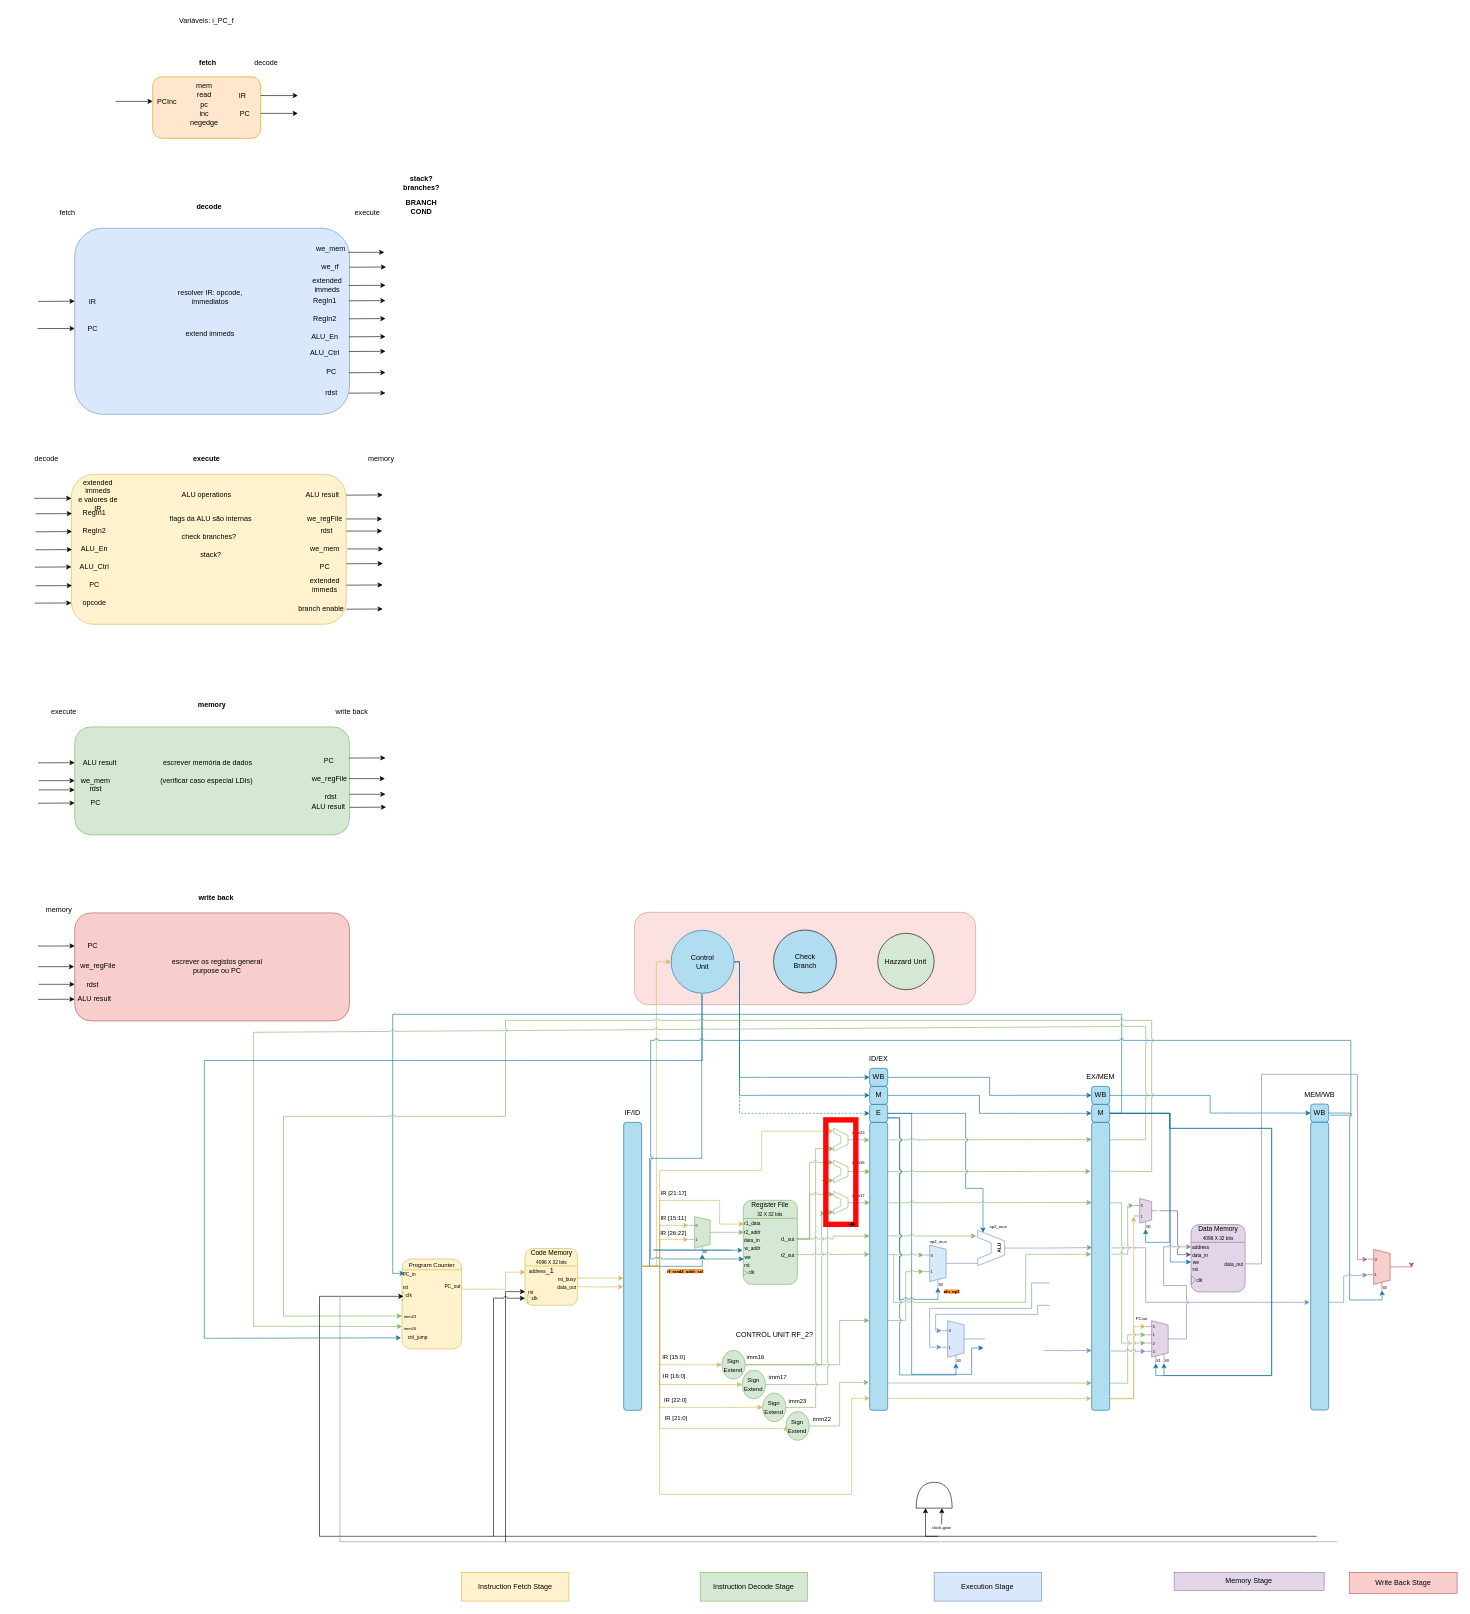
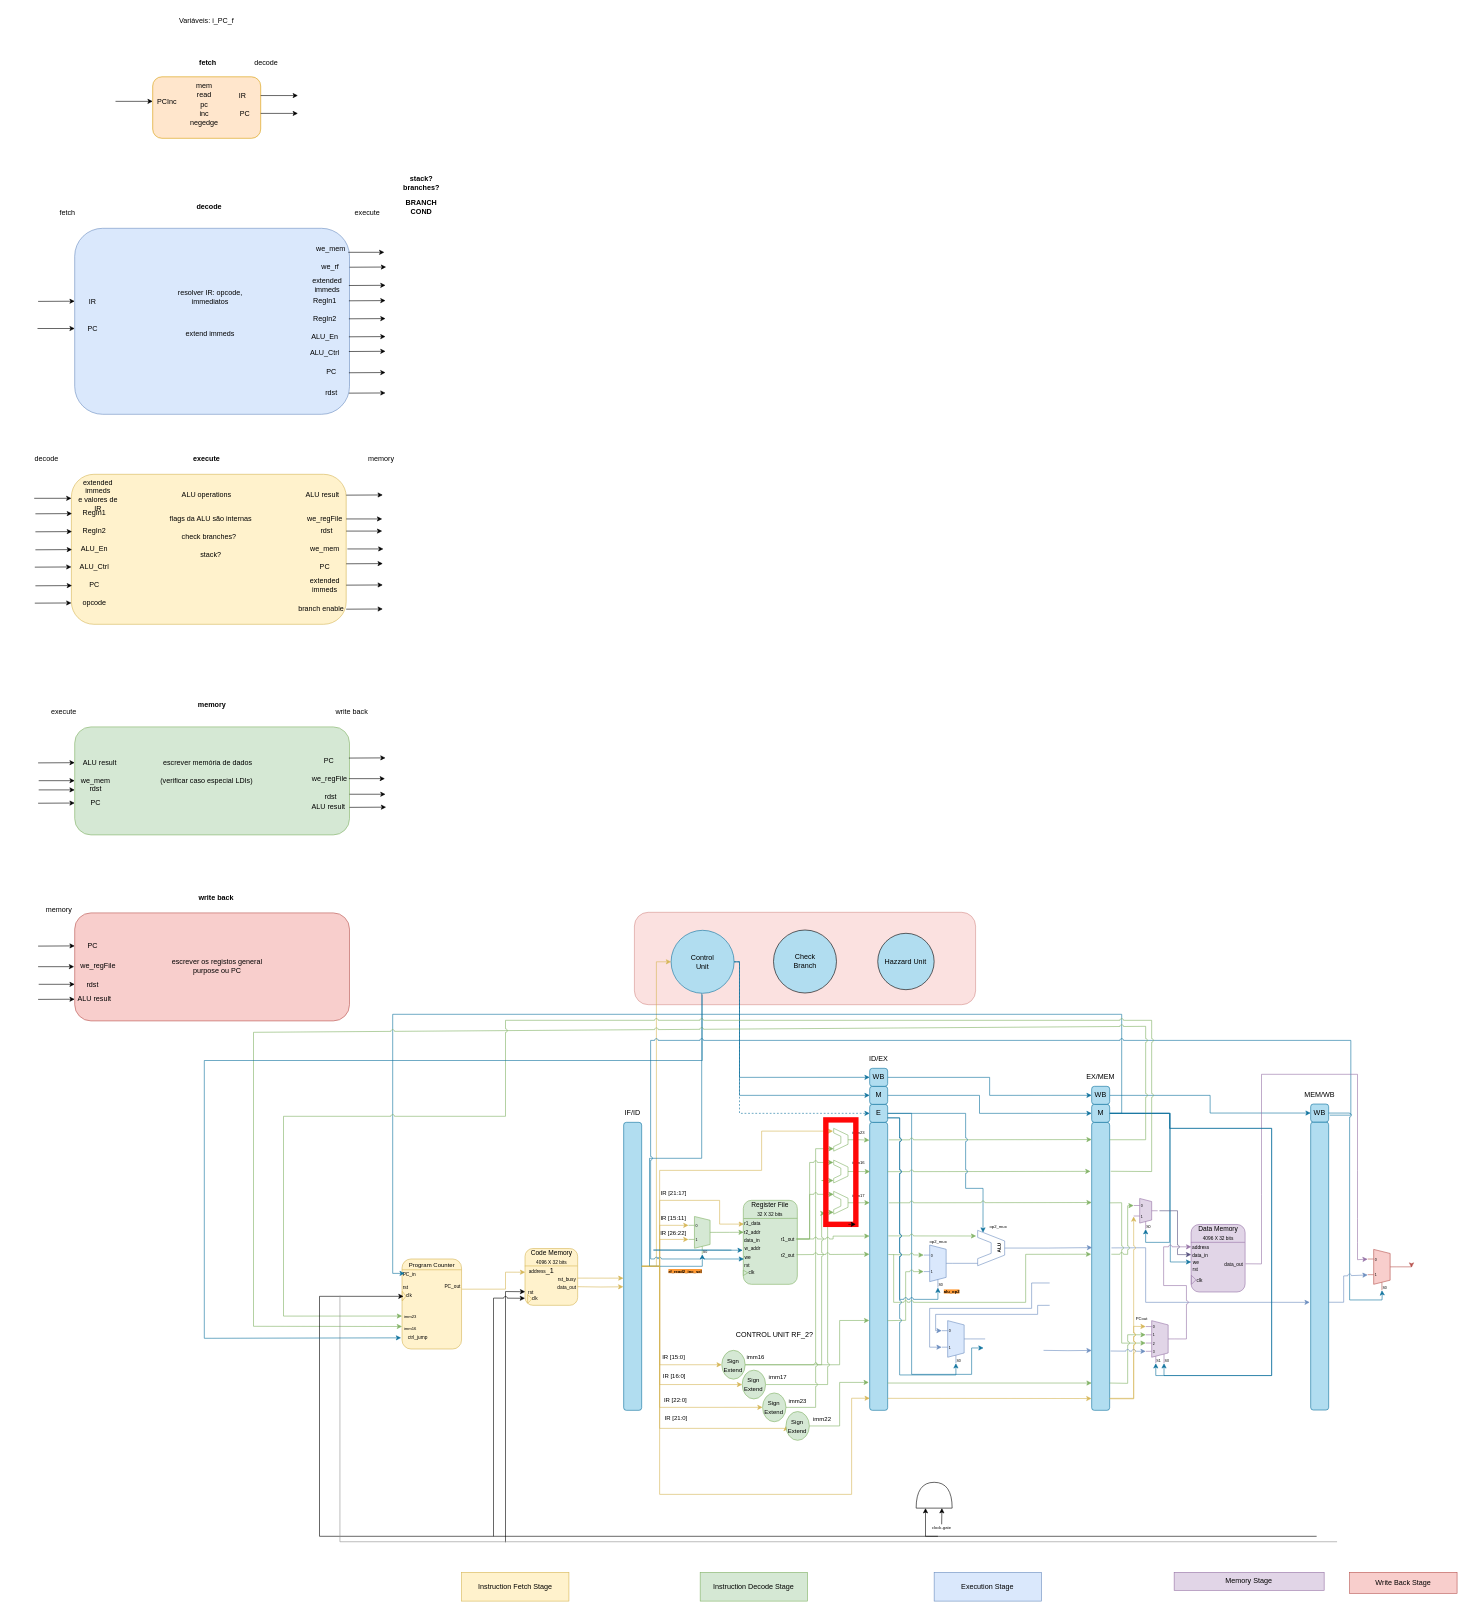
(906, 962) -> (906, 962)
(686, 1271) -> (686, 1271)
